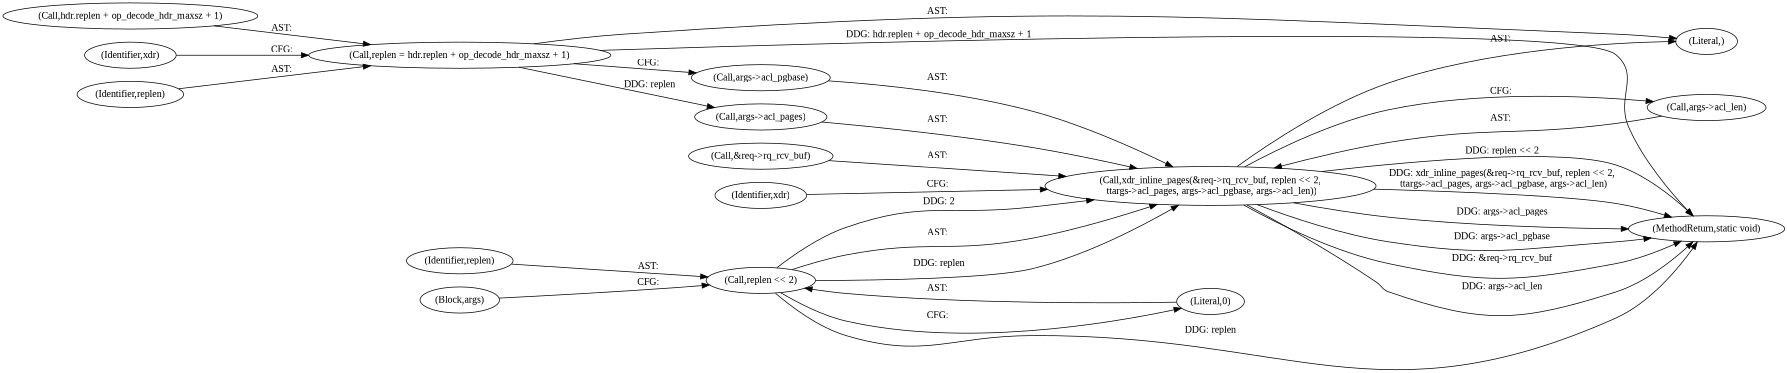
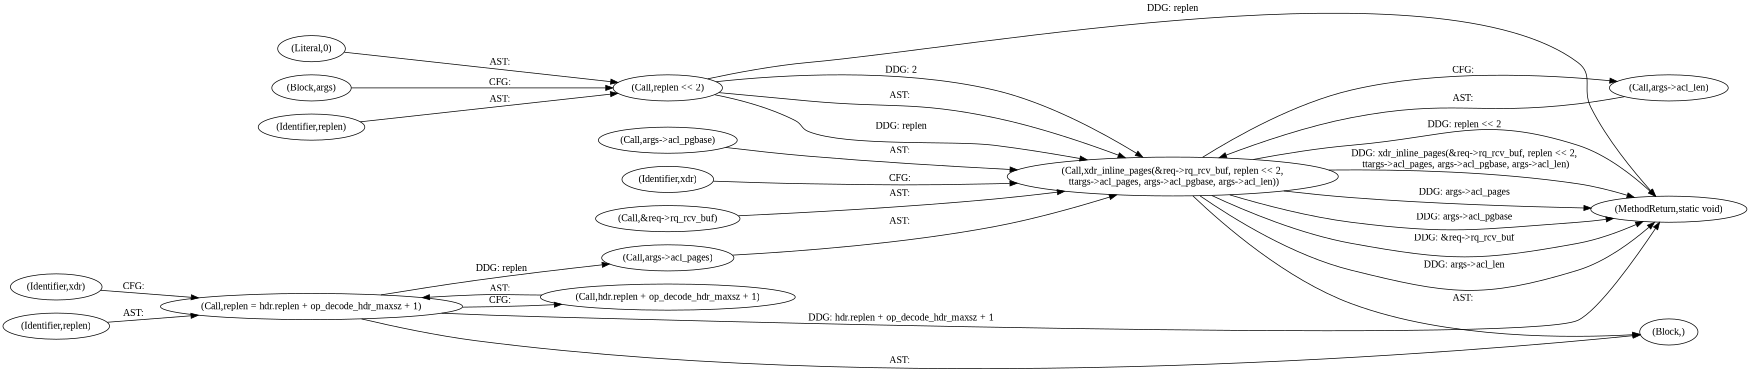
(1707, 41) -> (1669, 332)
(631, 68) -> (508, 306)
(975, 333) -> none
